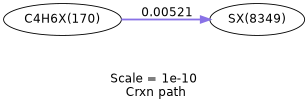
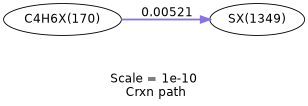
(257, 19) -> (257, 19)
